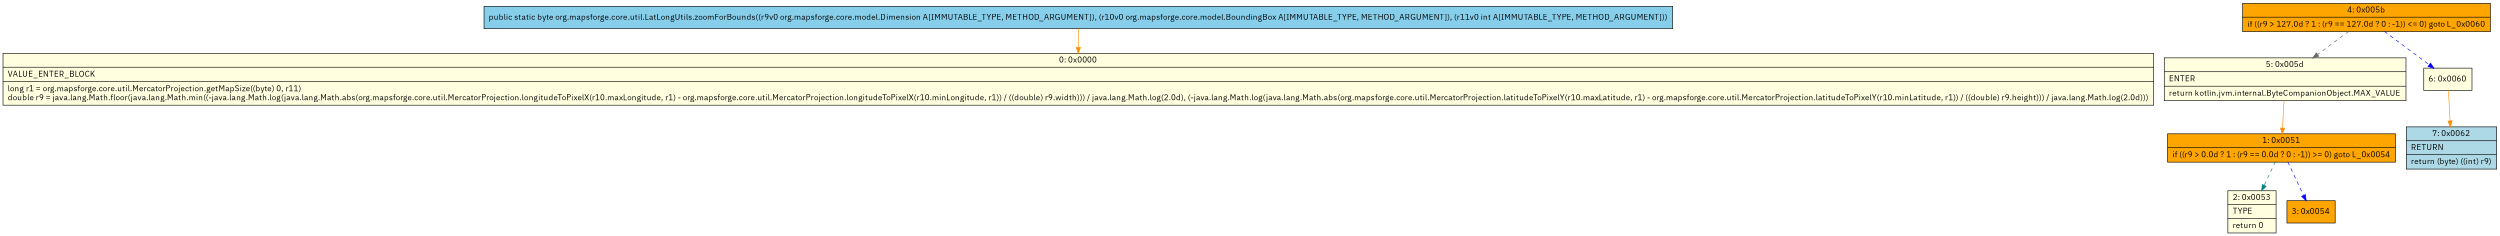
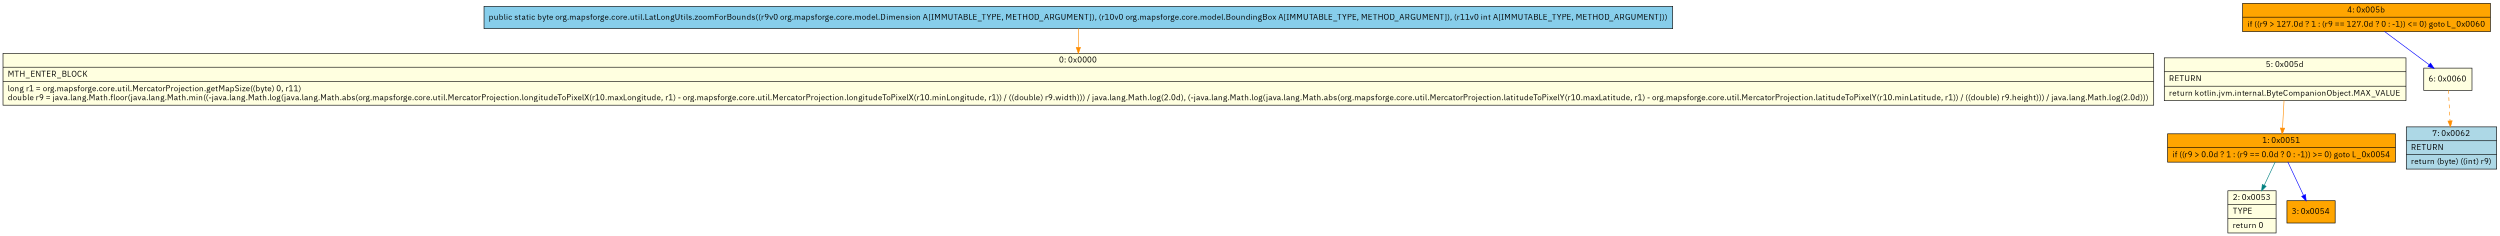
(2333, 43) -> none
(2407, 48) -> (2407, 48)
(52, 74) -> (48, 74)
(2182, 79) -> (2186, 79)
(2449, 106) -> (2449, 106)
(2270, 174) -> (2270, 174)
(2296, 179) -> (2296, 179)
